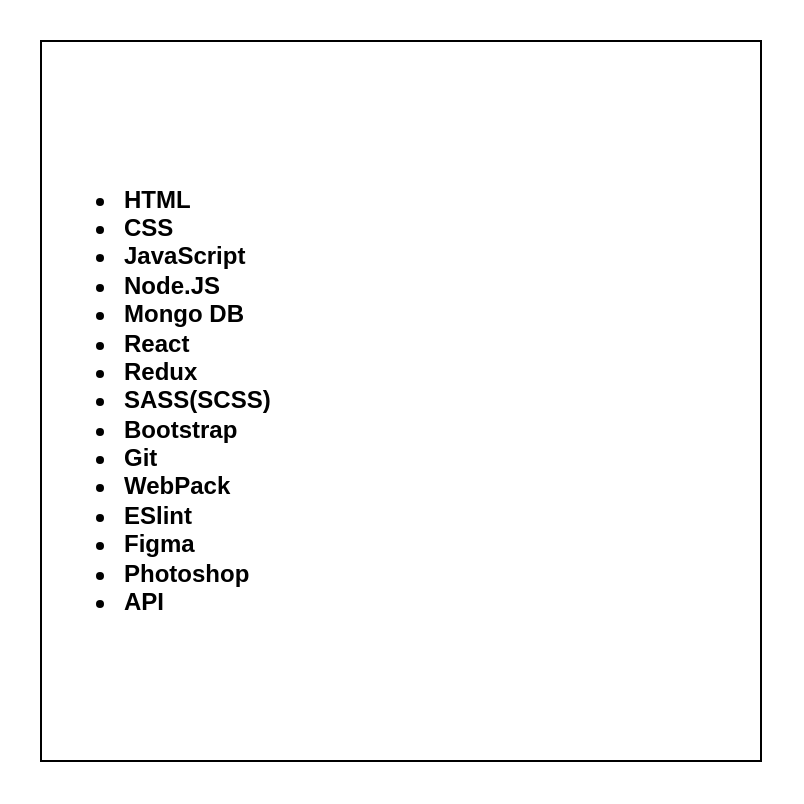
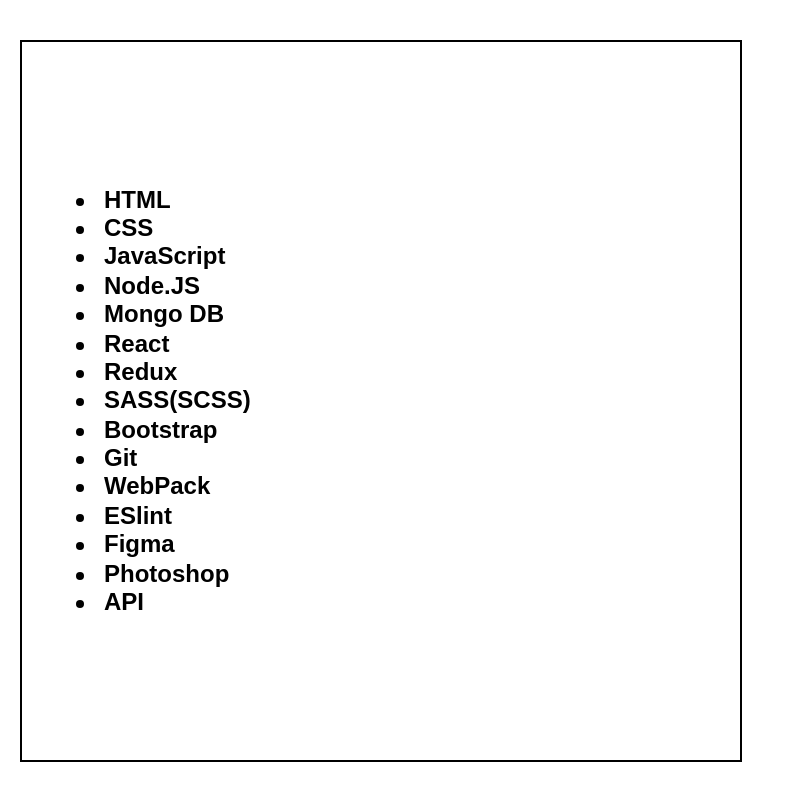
(401, 401) -> (381, 401)
